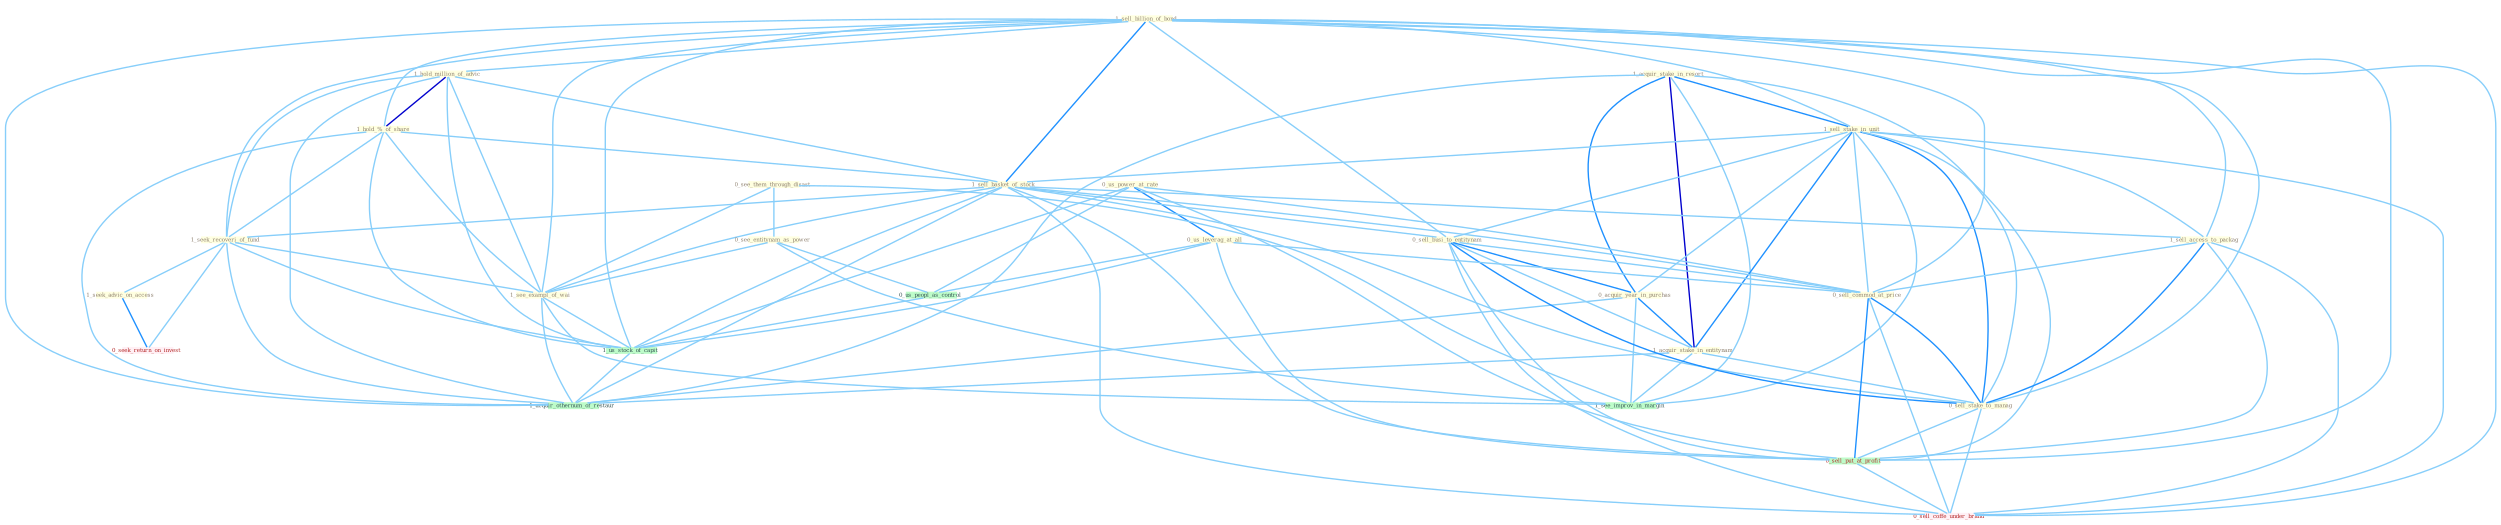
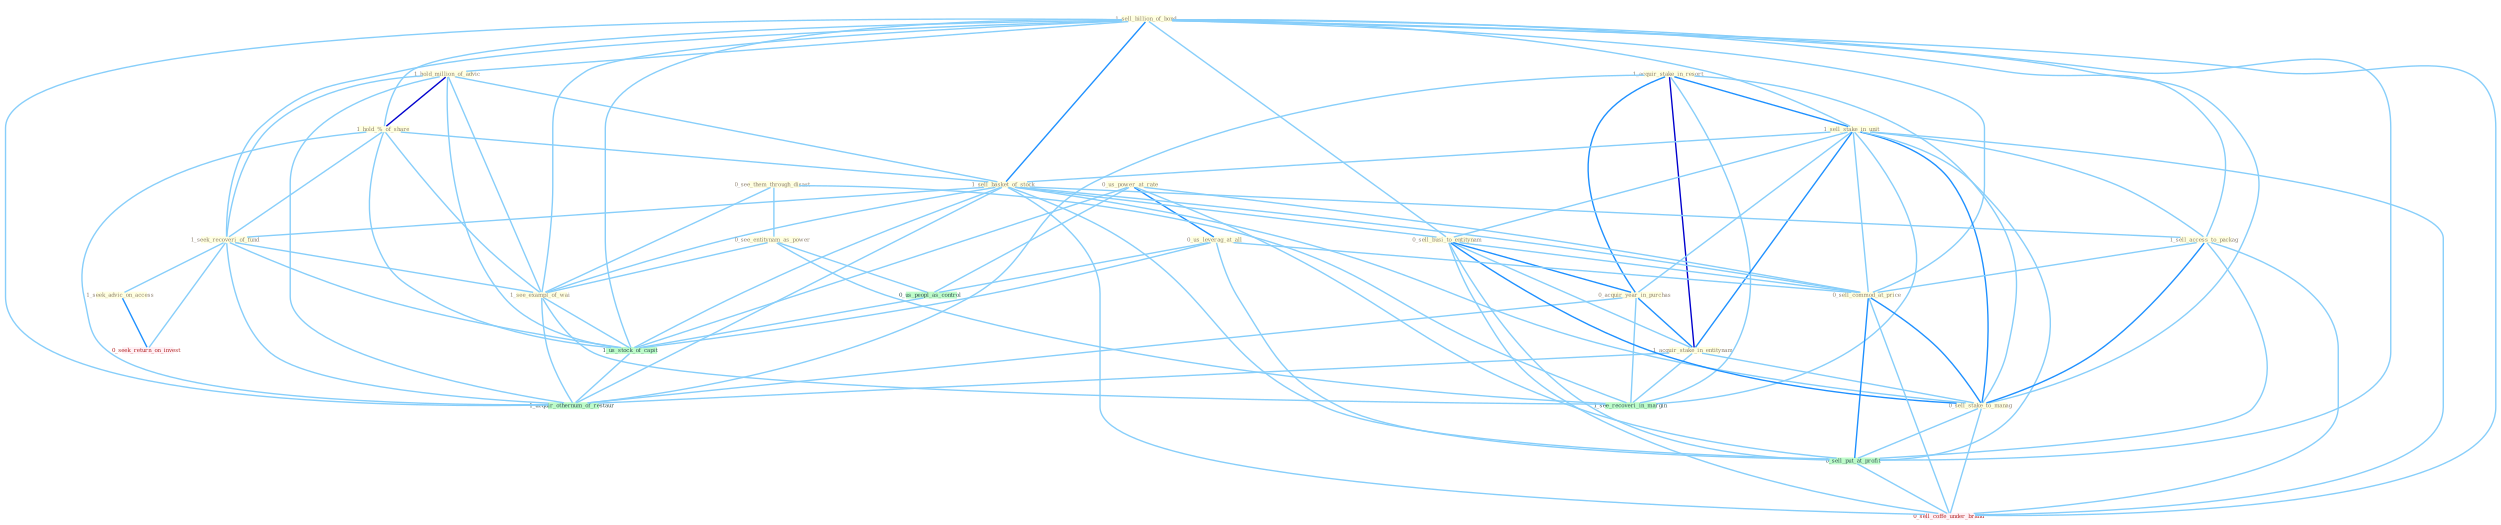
(1631, 406) -> (1631, 406)
(1855, 461) -> (1855, 461)
